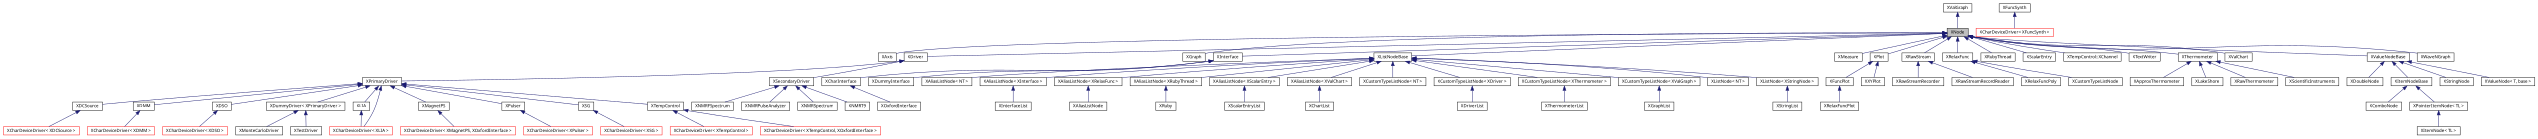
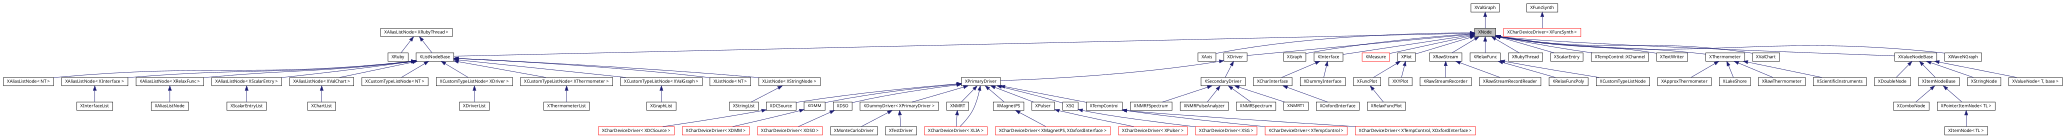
(1848, 57) -> (1376, 57)
(1286, 69) -> (427, 47)
(361, 106) -> (958, 106)
(857, 106) -> (1296, 106)
